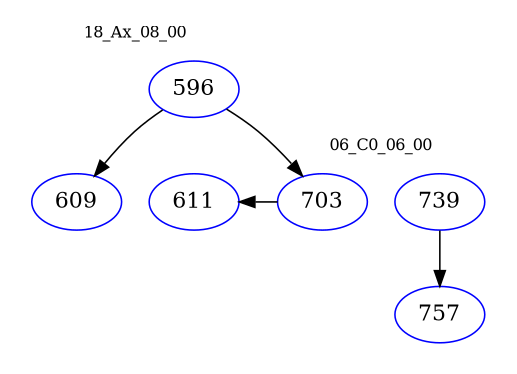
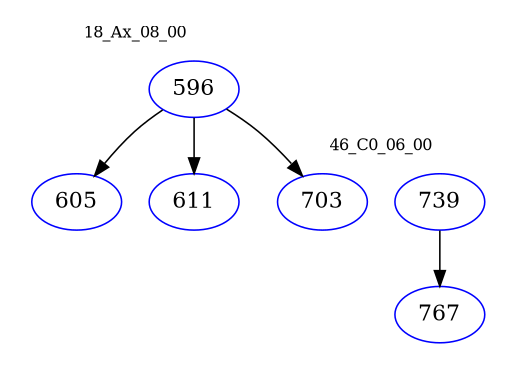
(381, 146) -> (381, 146)
(77, 202) -> (77, 202)
(266, 202) -> (194, 138)
(440, 315) -> (440, 315)
